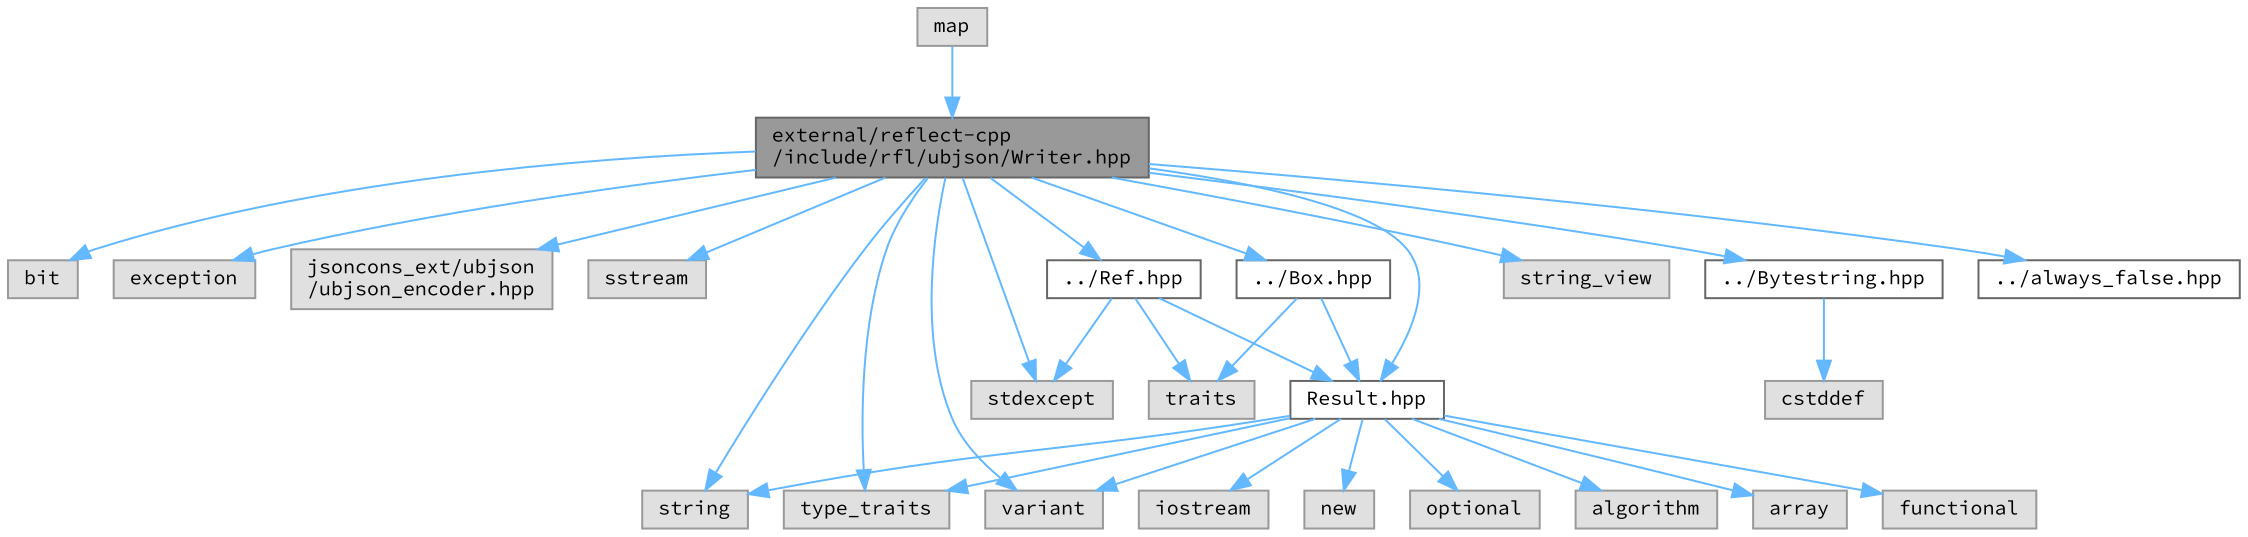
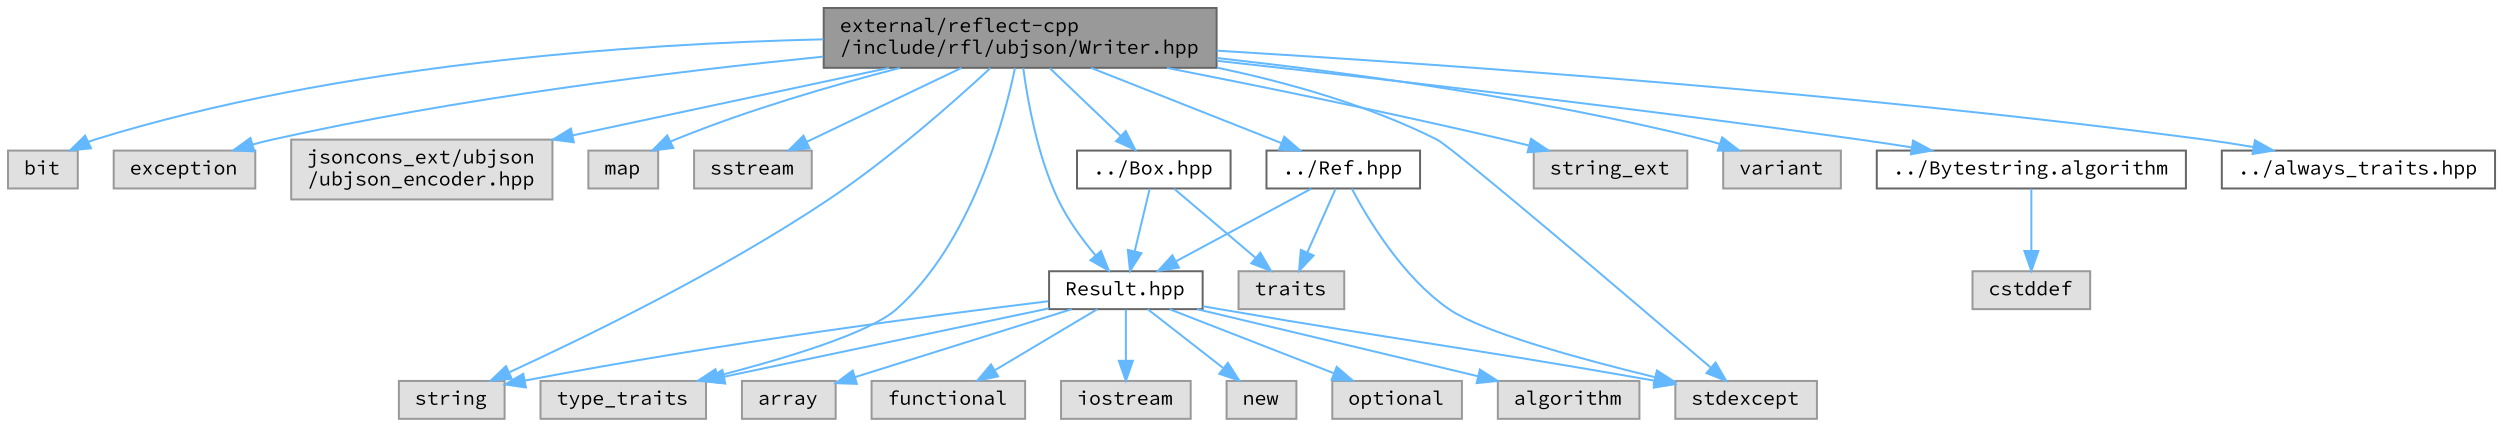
(952, 72) -> (767, 106)
(1587, 279) -> (1611, 170)
(1824, 279) -> (2031, 170)
(2109, 279) -> (2358, 170)
(1216, 451) -> (1429, 343)
